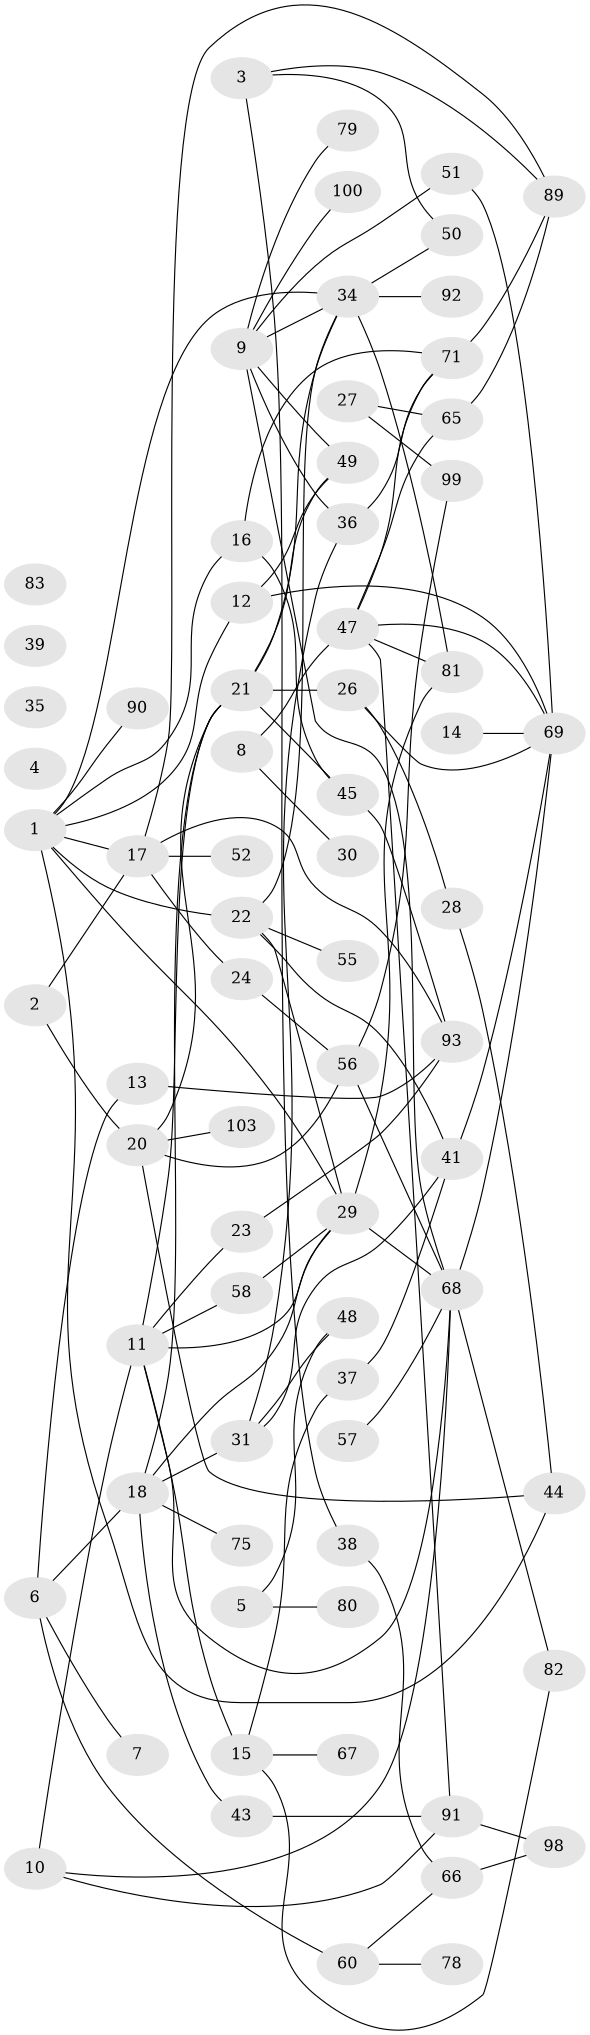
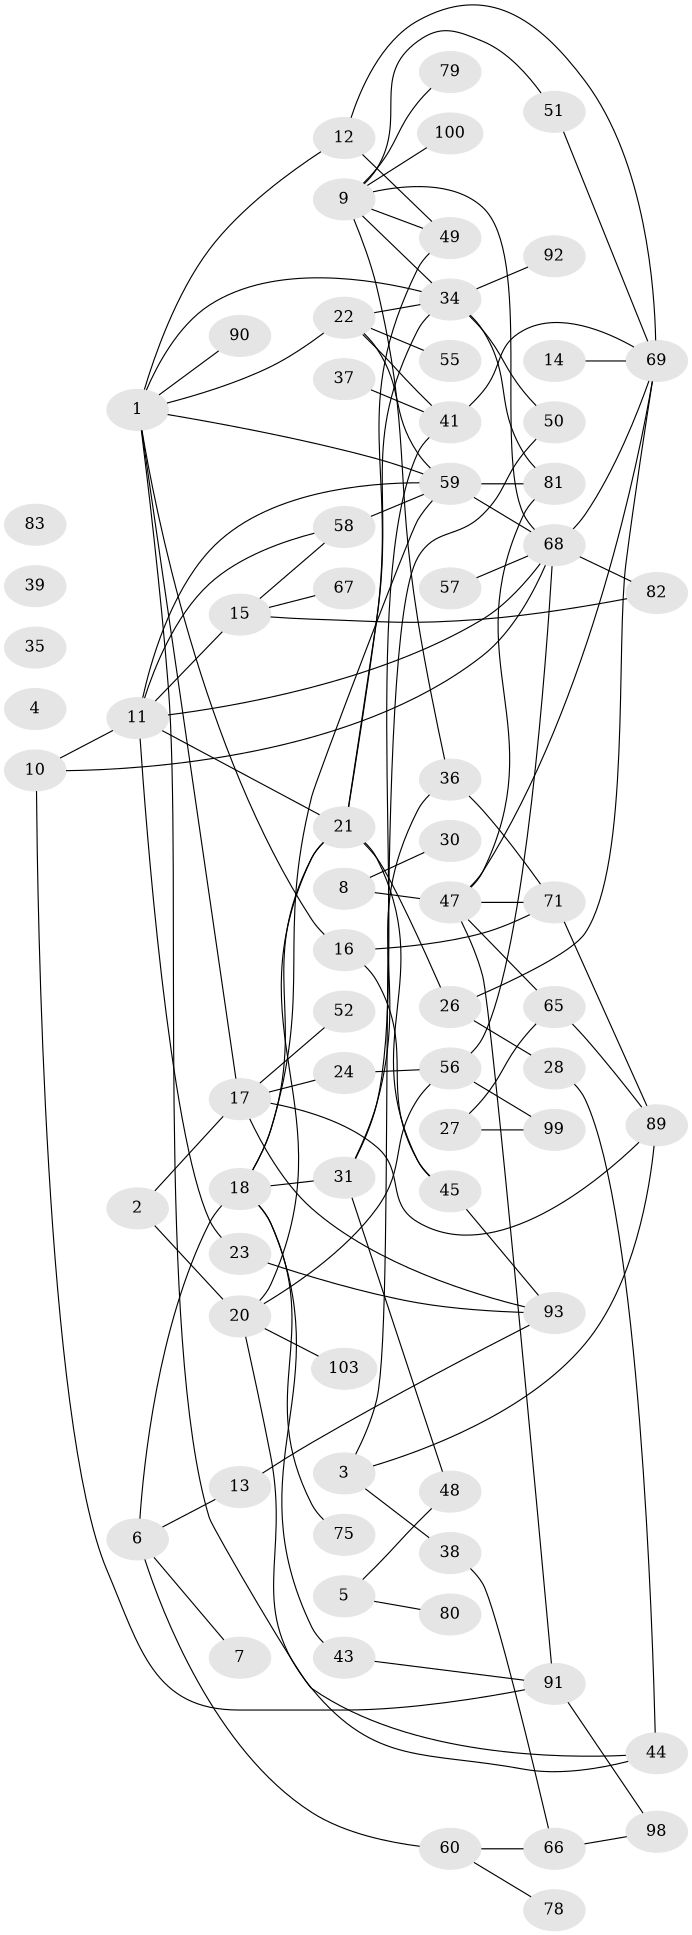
(348, 1213) -> (450, 484)
(283, 1580) -> (292, 571)
